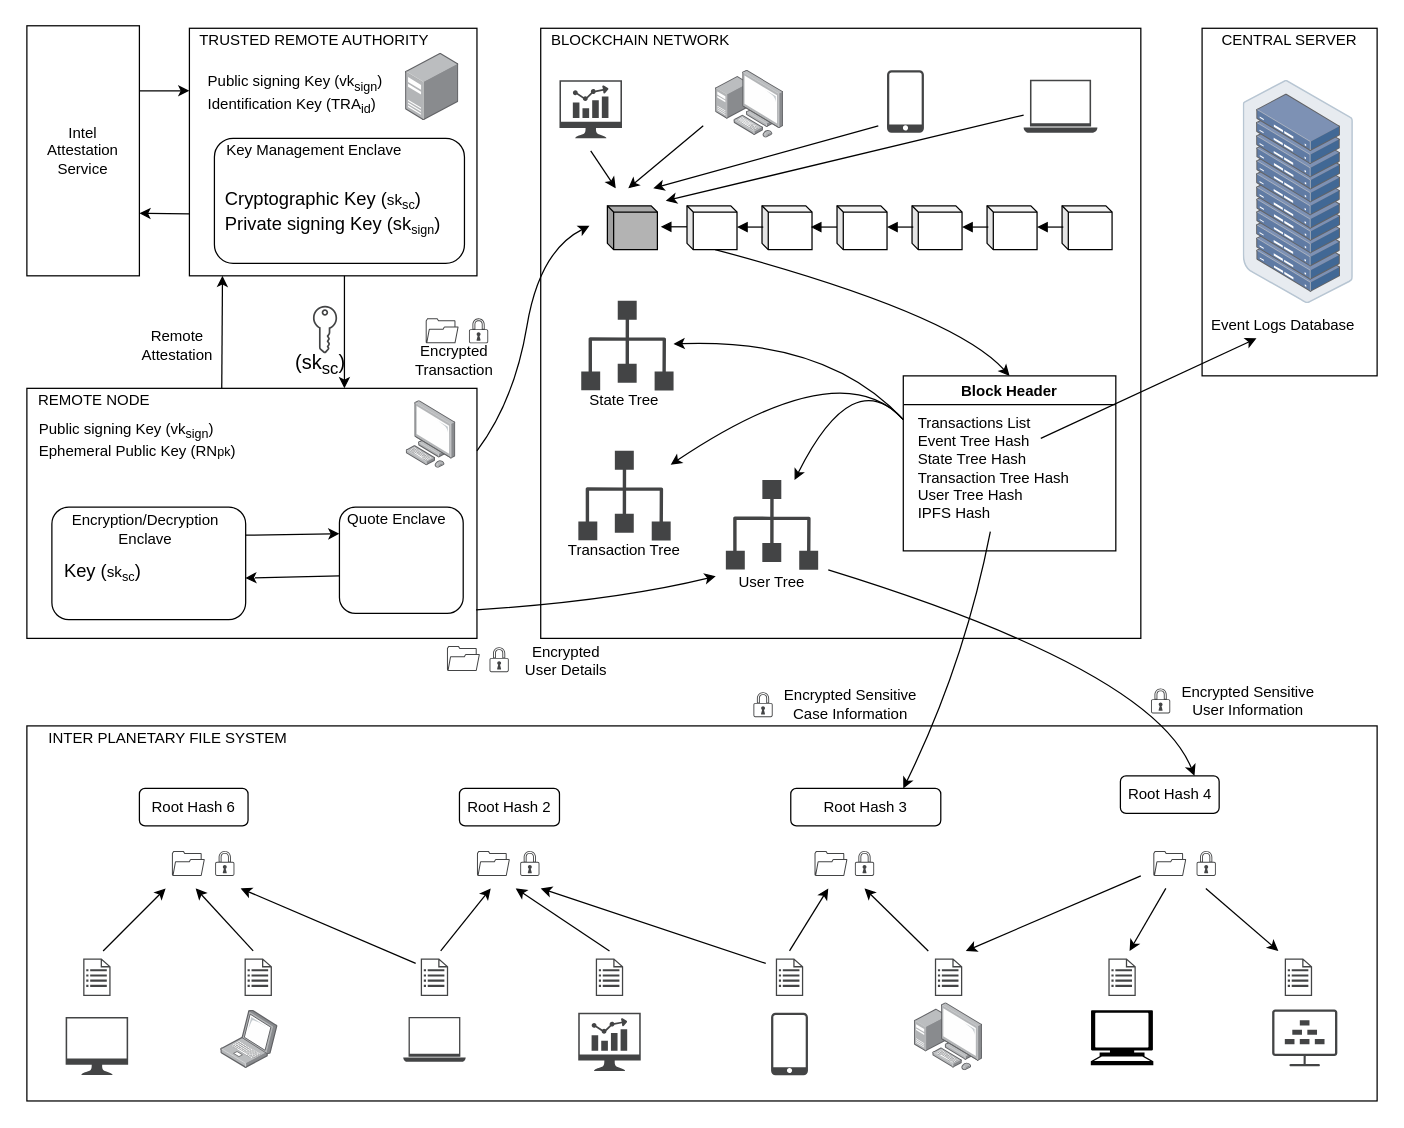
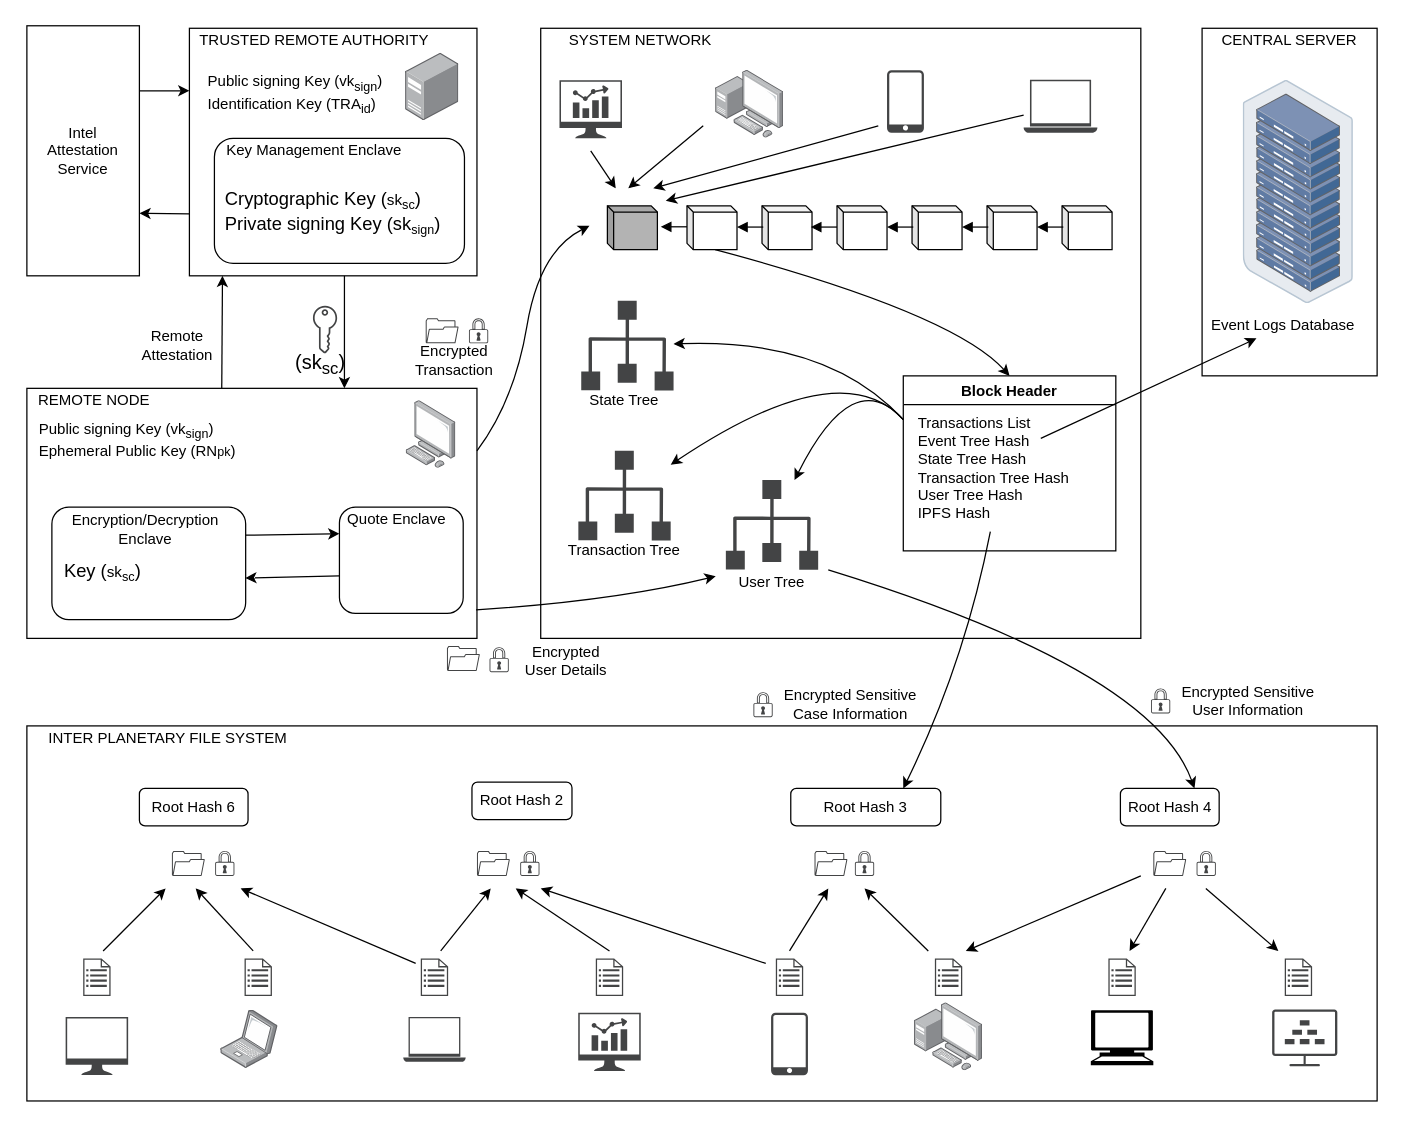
(641, 41) -> (641, 41)
(1170, 794) -> (1170, 807)
(509, 807) -> (522, 801)
